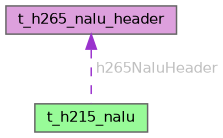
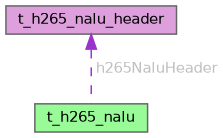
(91, 118) -> (91, 118)
